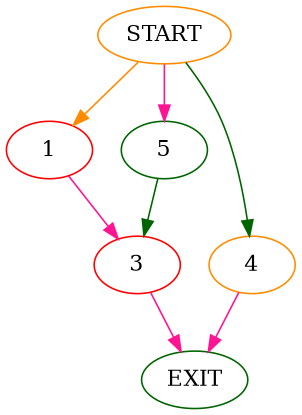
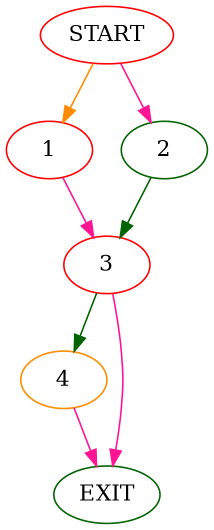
(164, 35) -> (107, 35)
(228, 137) -> (88, 315)
(164, 150) -> (164, 150)
